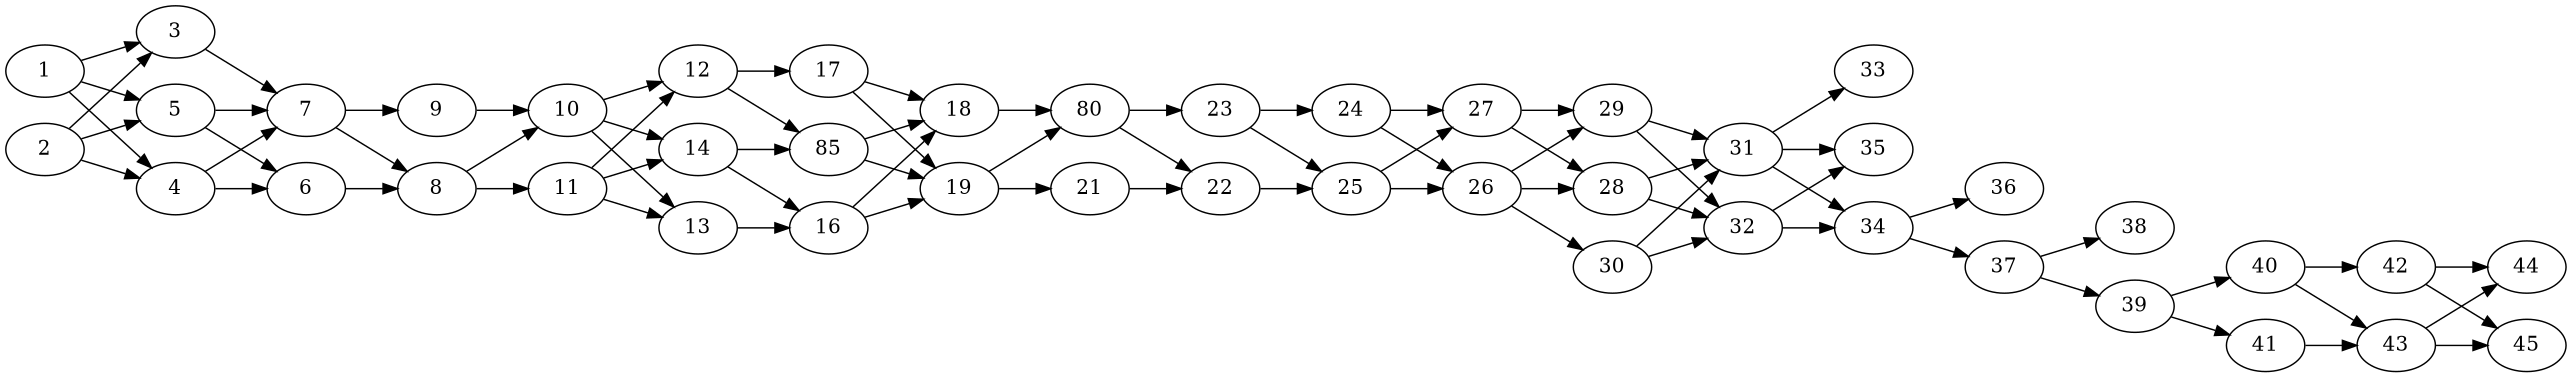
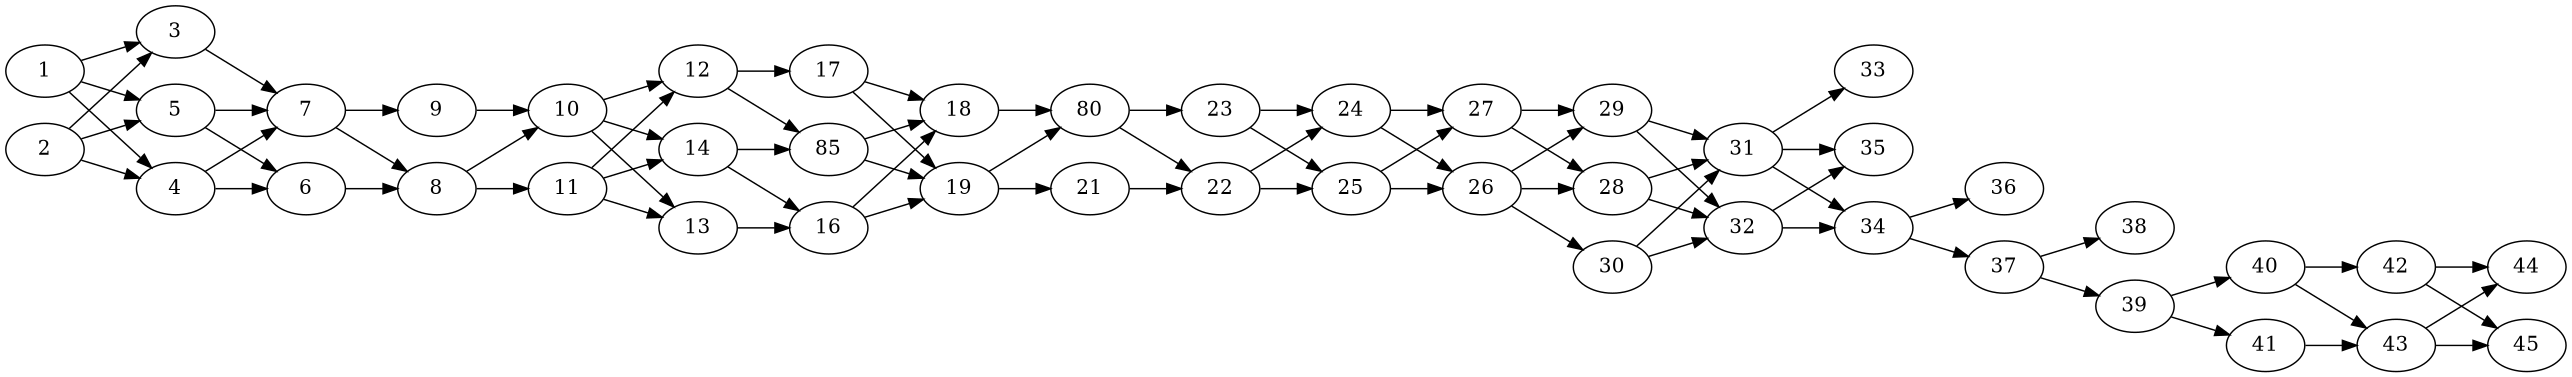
none -> (1277, 155)
